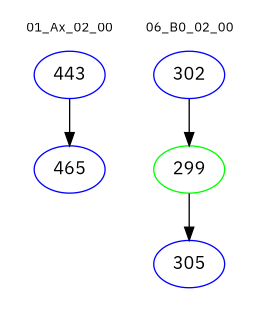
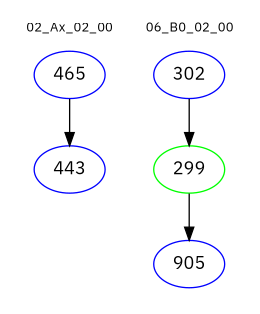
(70, 28) -> (70, 28)
(70, 116) -> (70, 116)
(189, 264) -> (189, 264)
